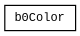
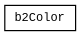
(40, 18) -> (40, 18)
